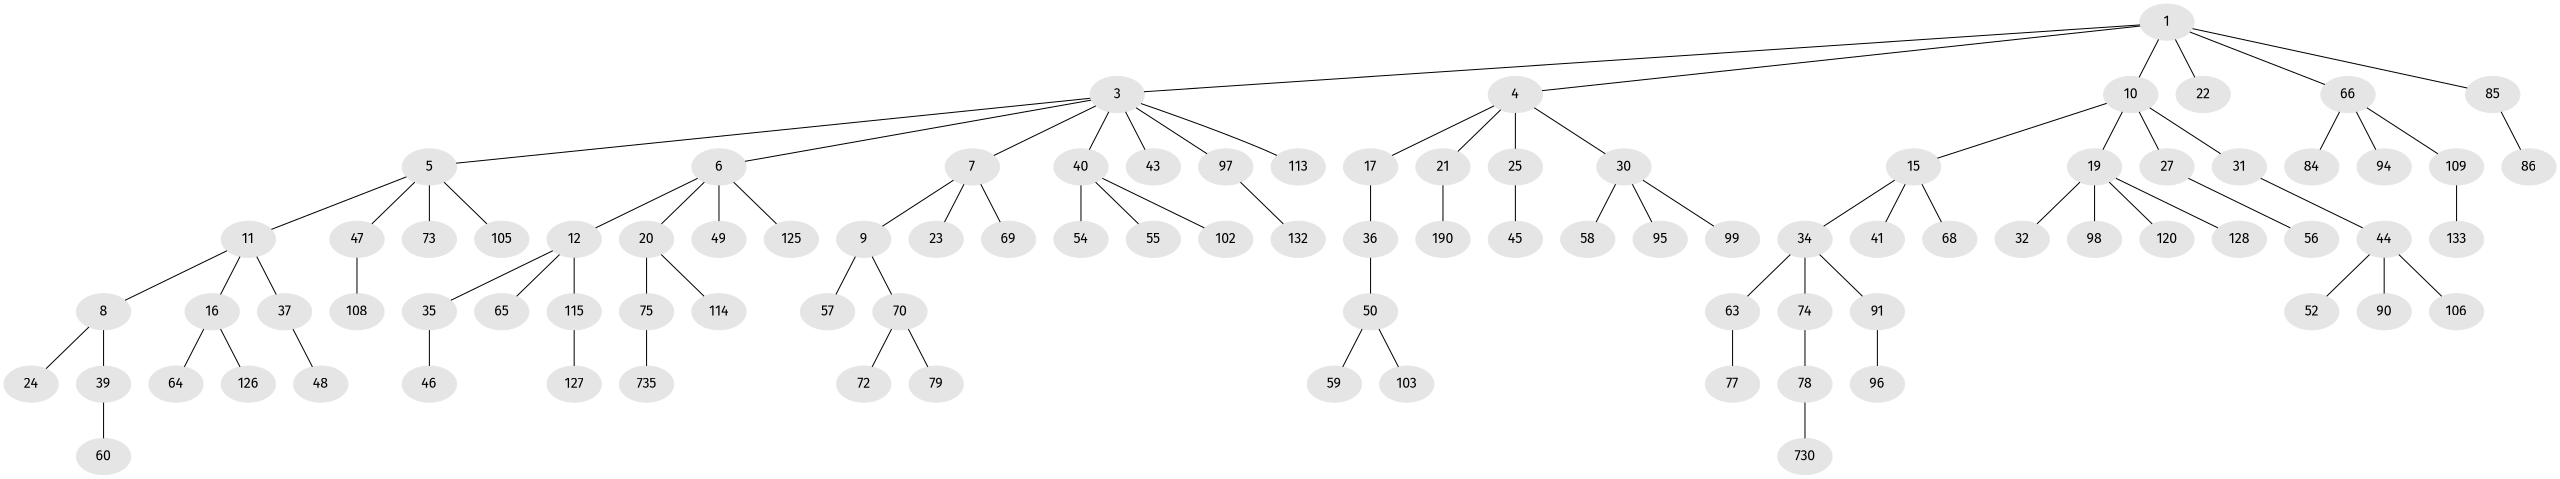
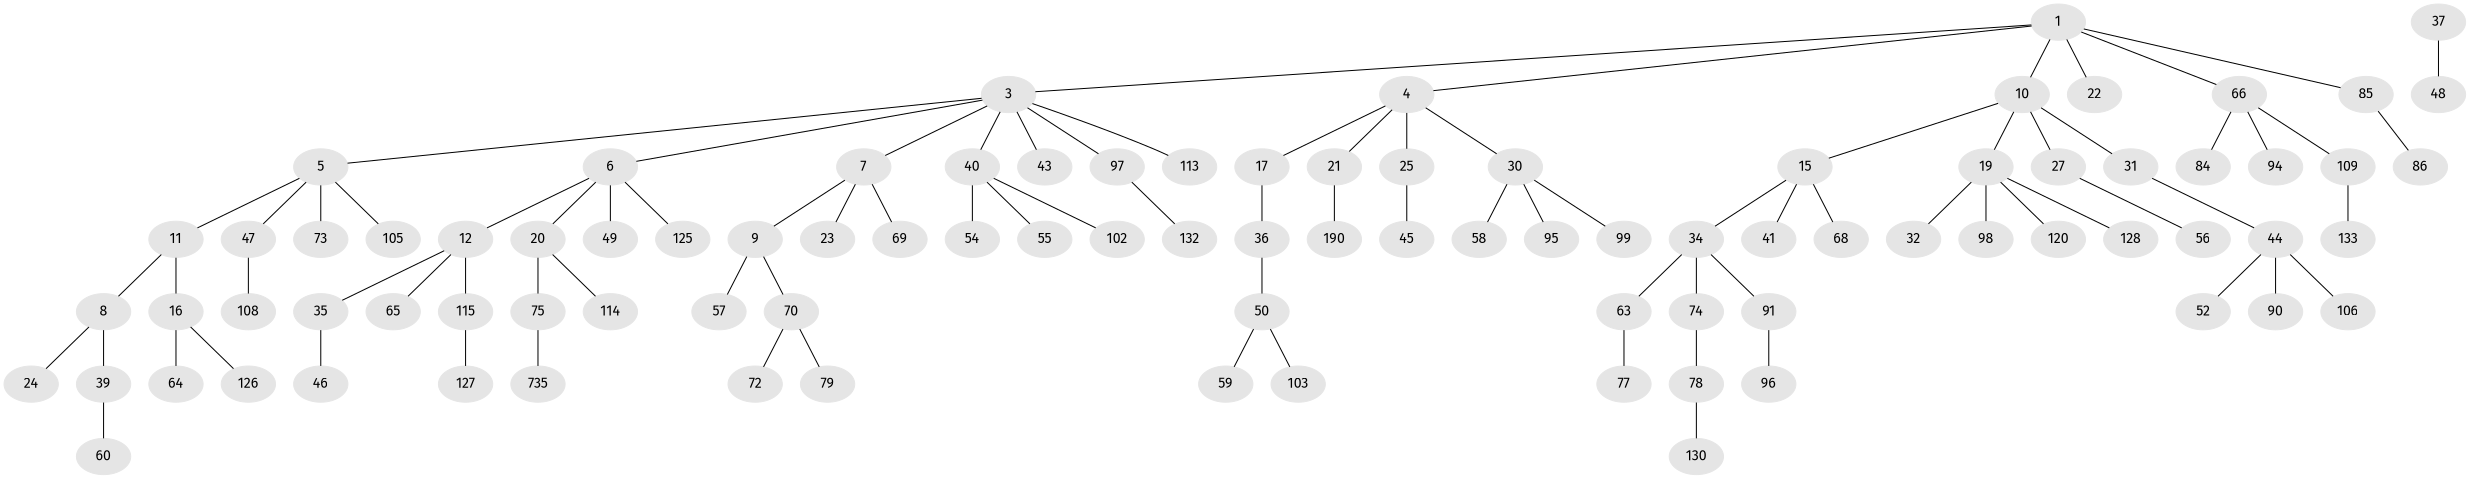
(266, 276) -> none
(1805, 457) -> (1696, 457)
